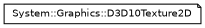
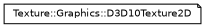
(103, 14) -> (103, 14)
